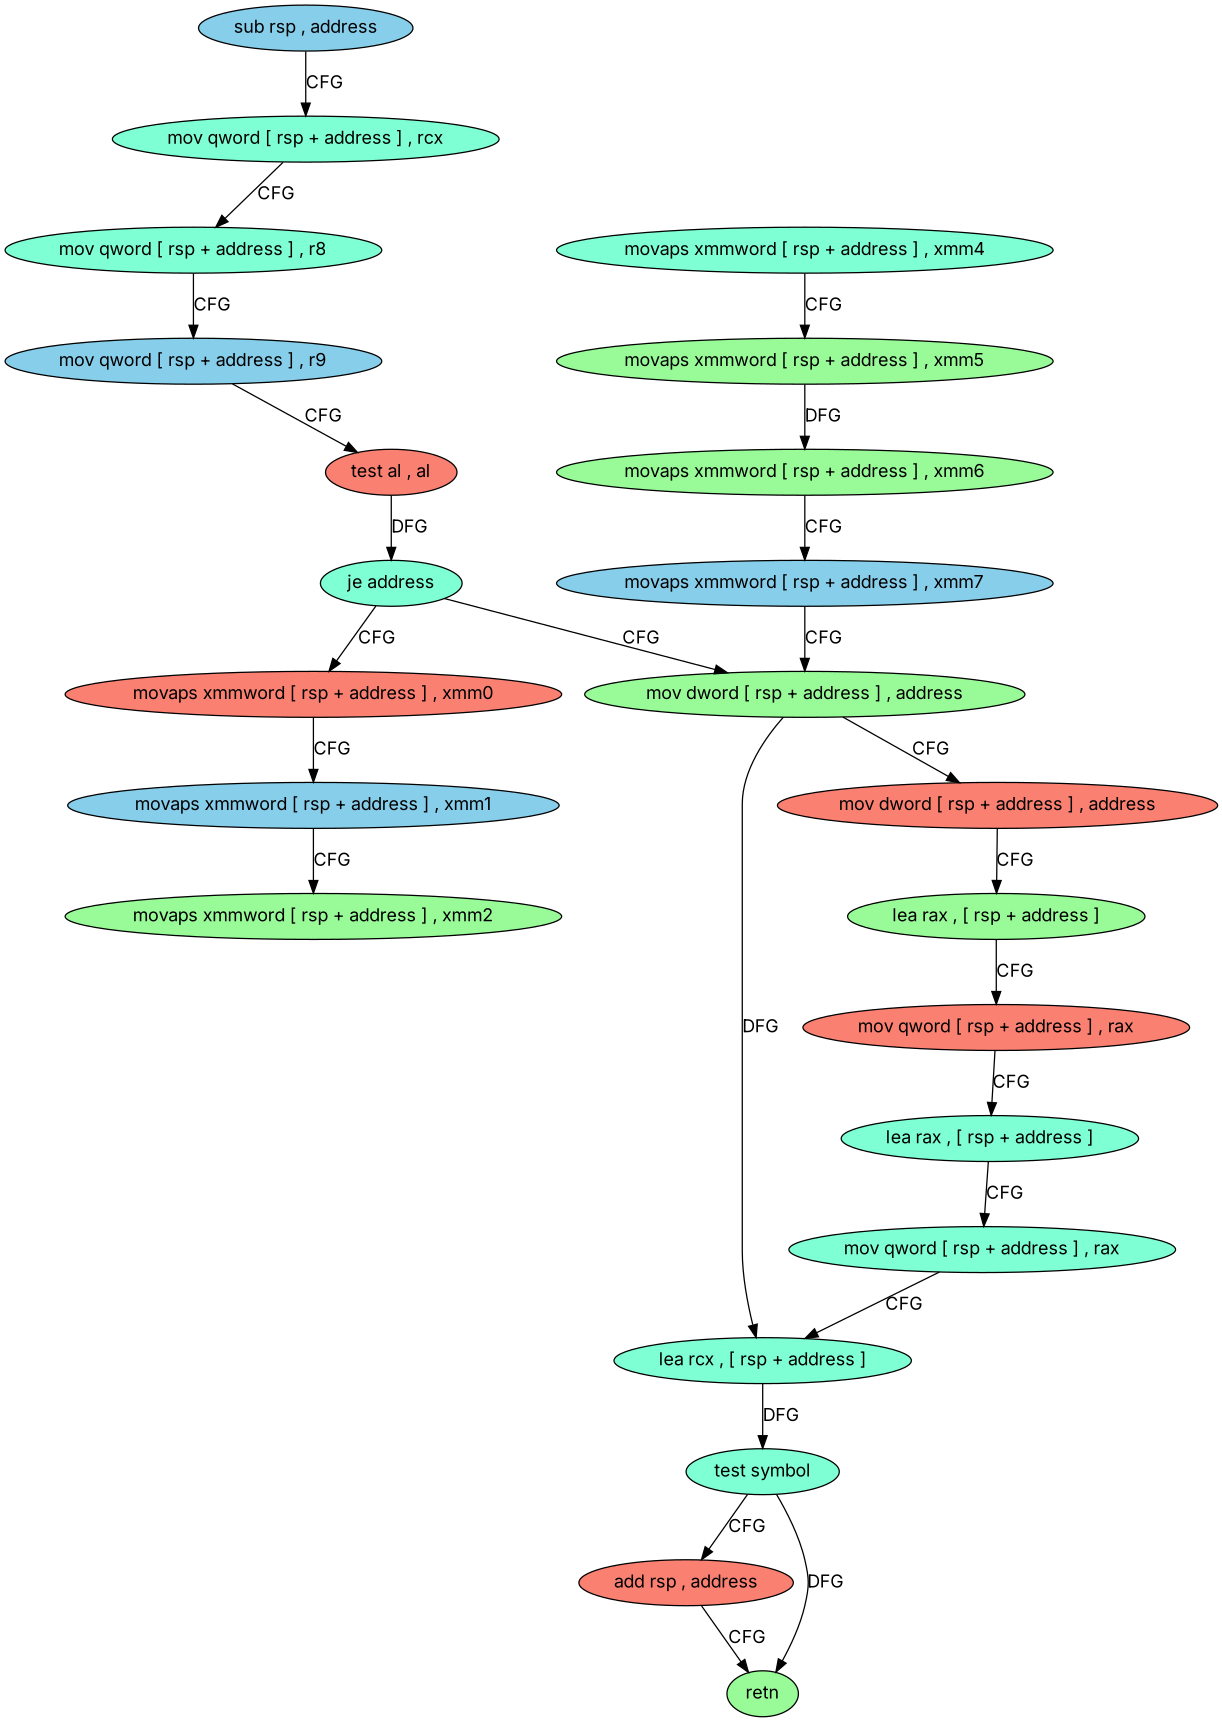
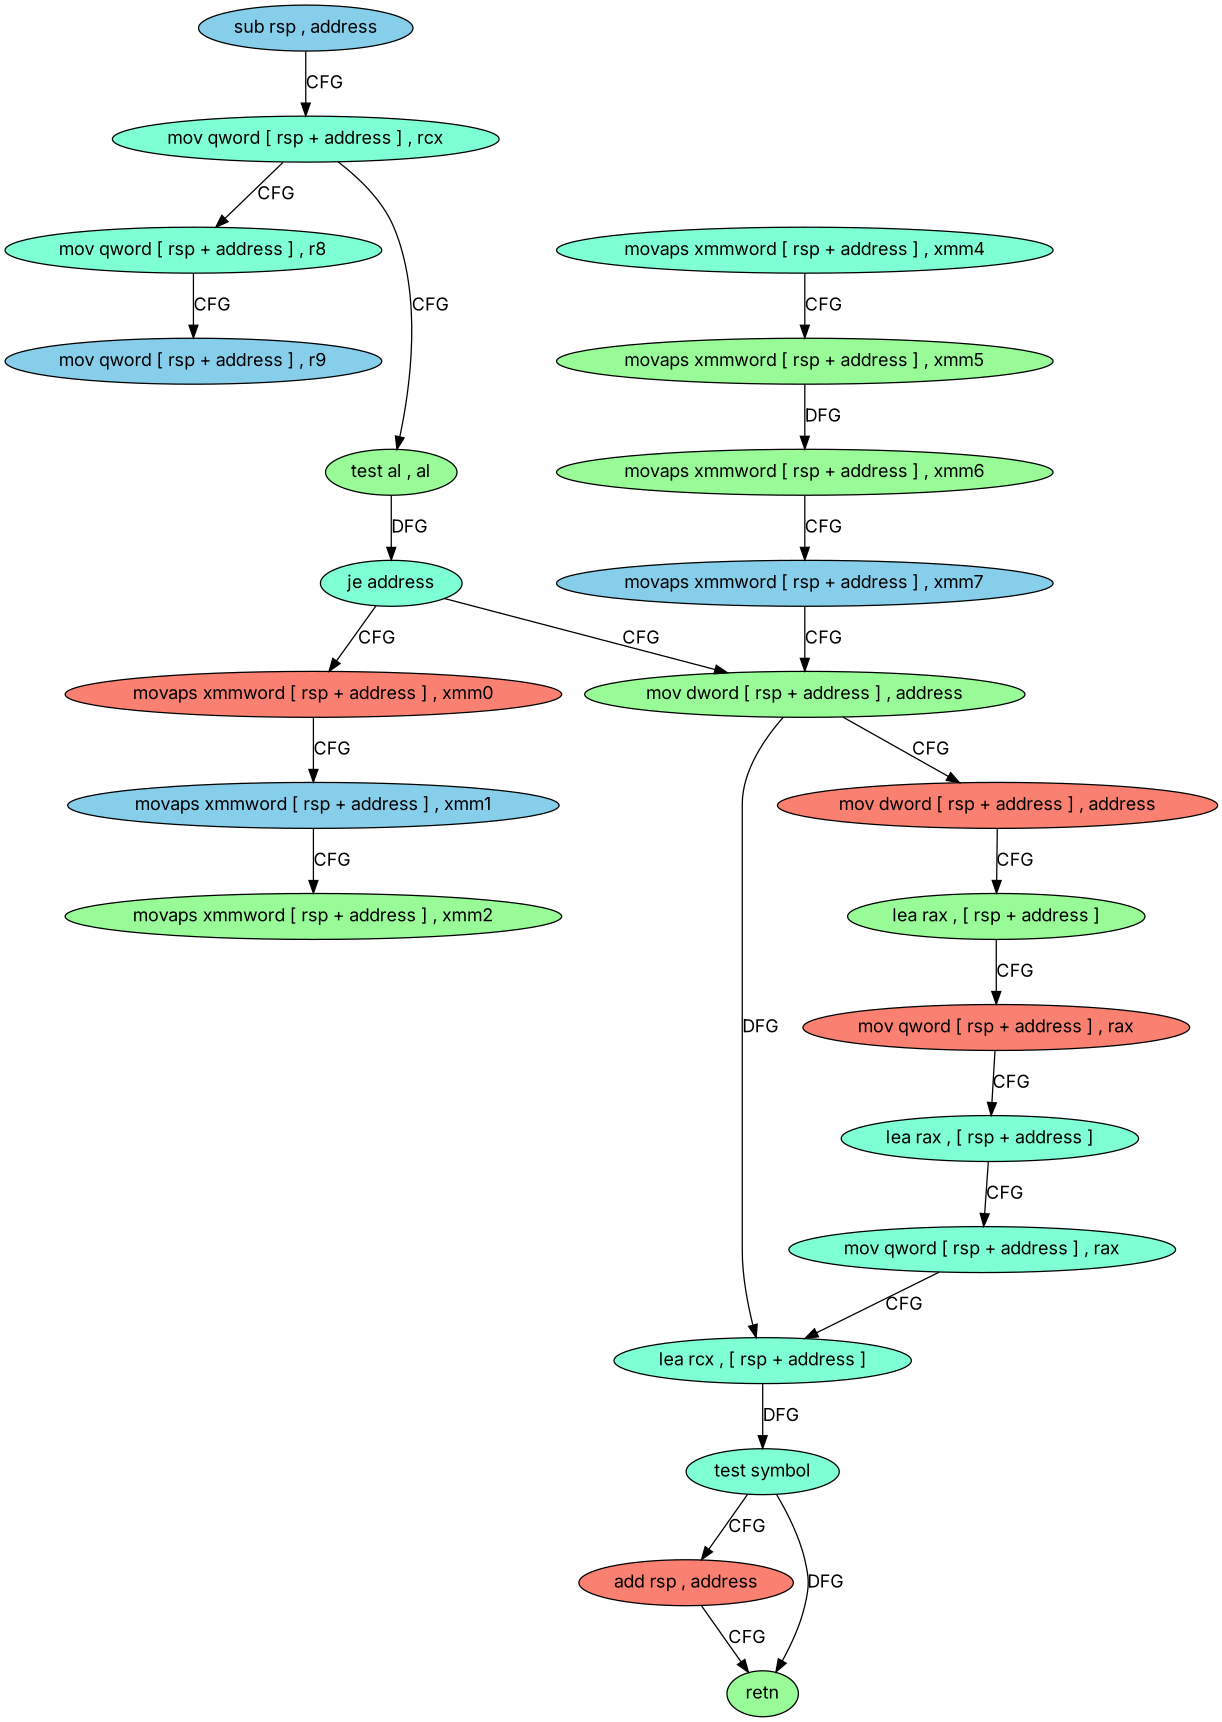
(289, 415) -> (409, 288)
(391, 472) -> (391, 472)
